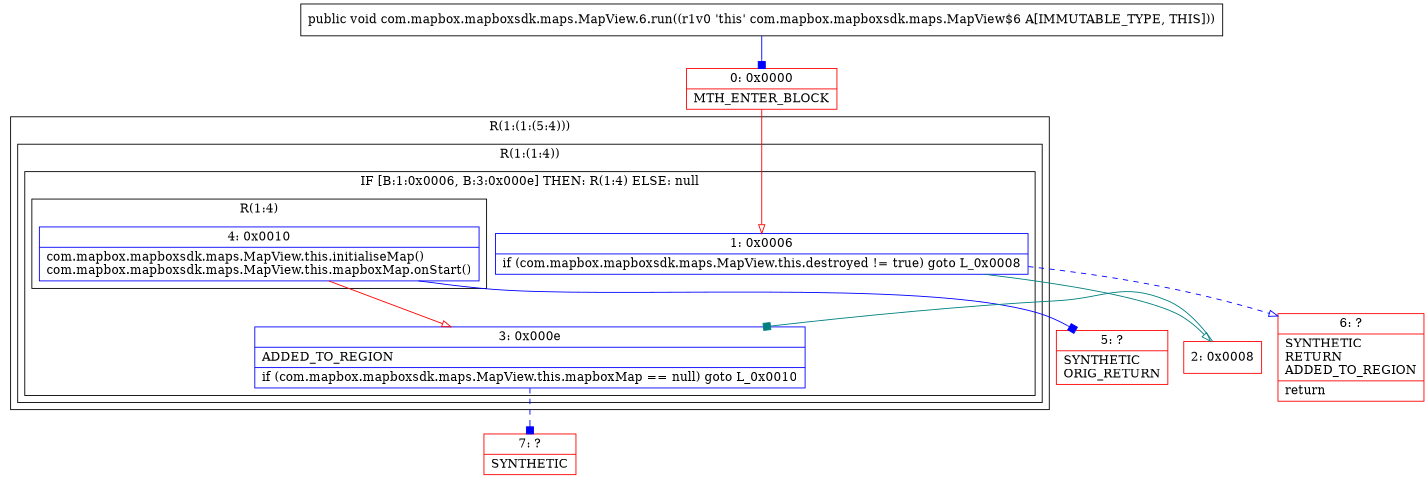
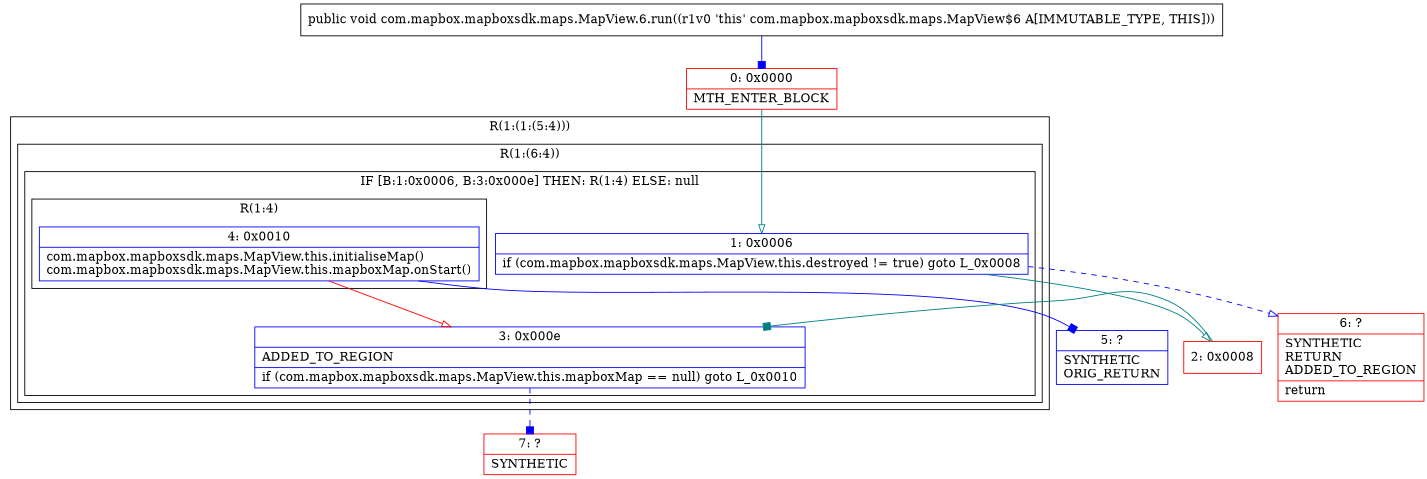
(530, 154) -> (530, 154)
(762, 164) -> (762, 164)
(1112, 357) -> (1112, 357)
